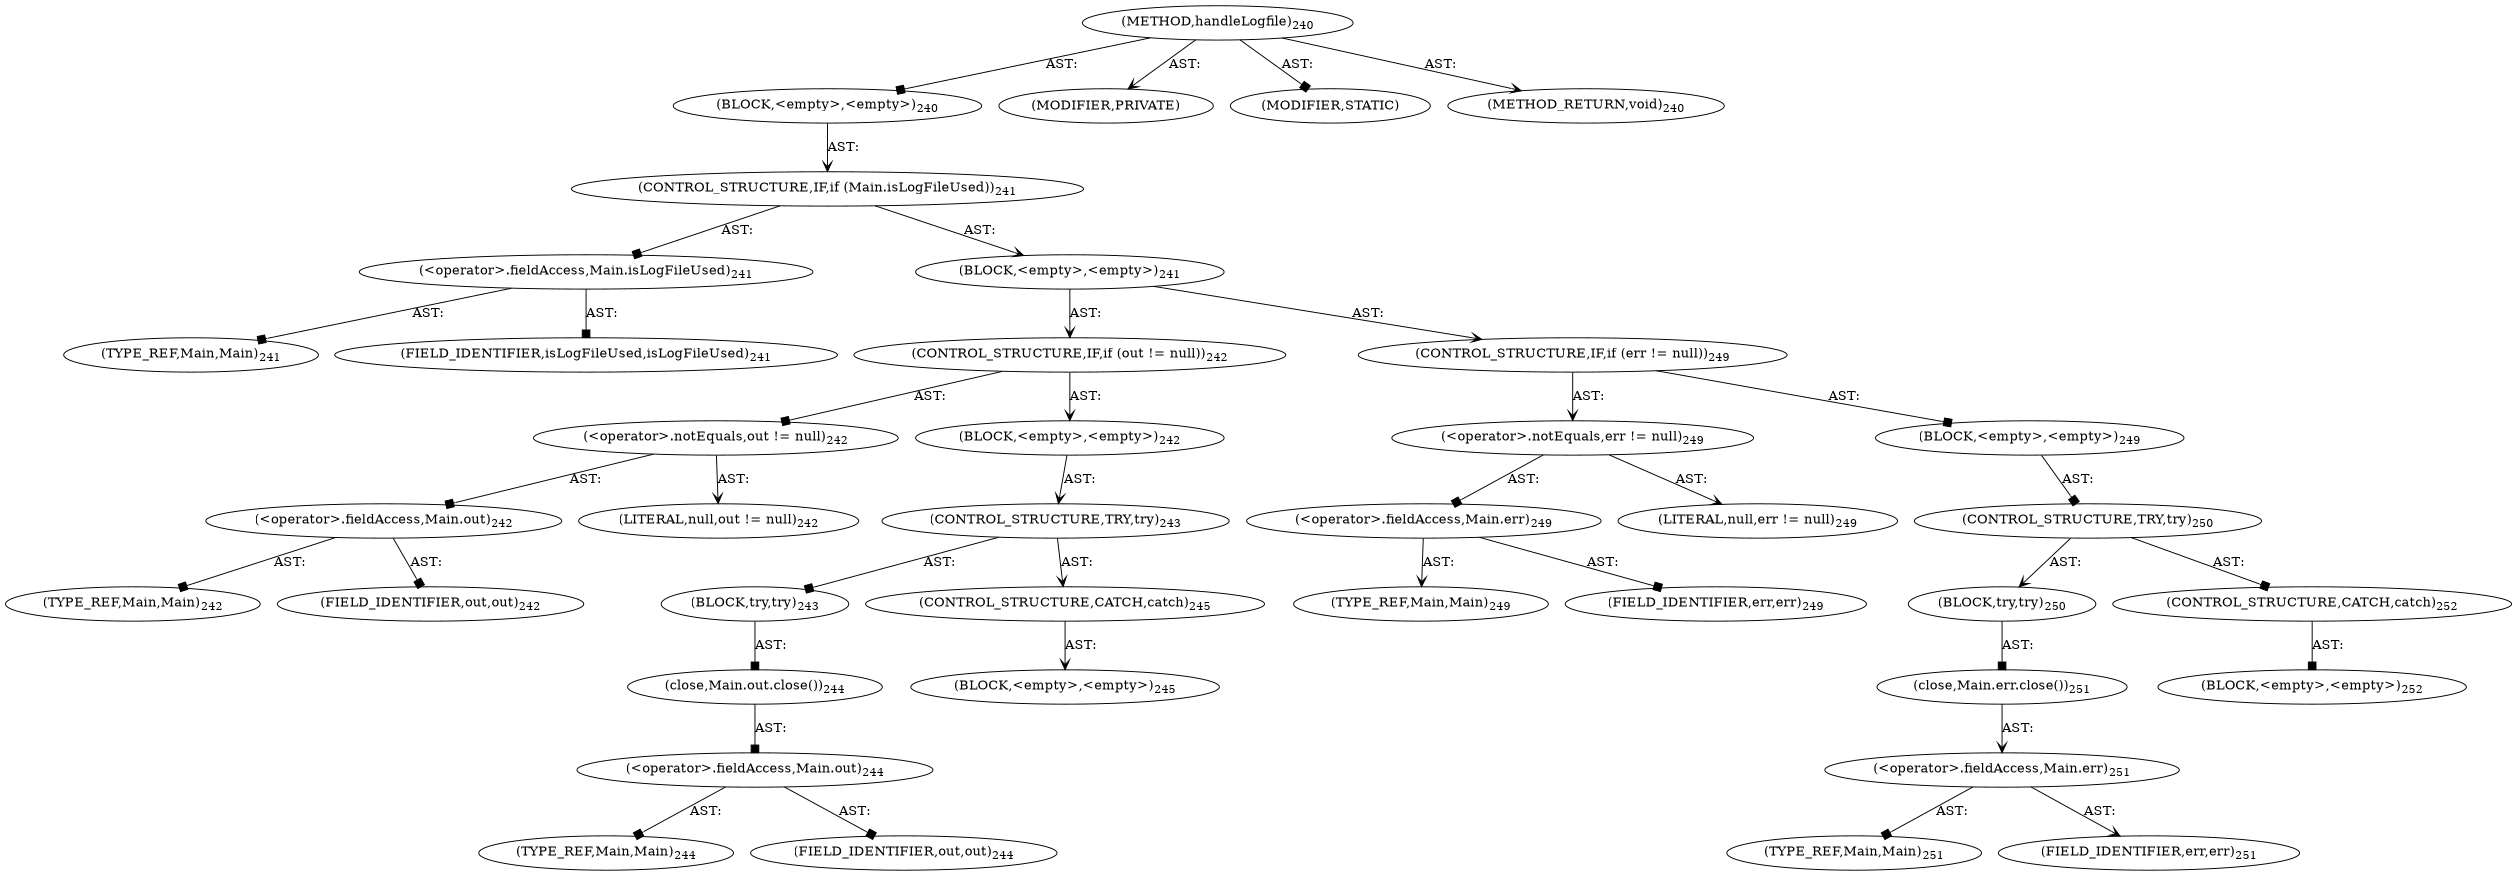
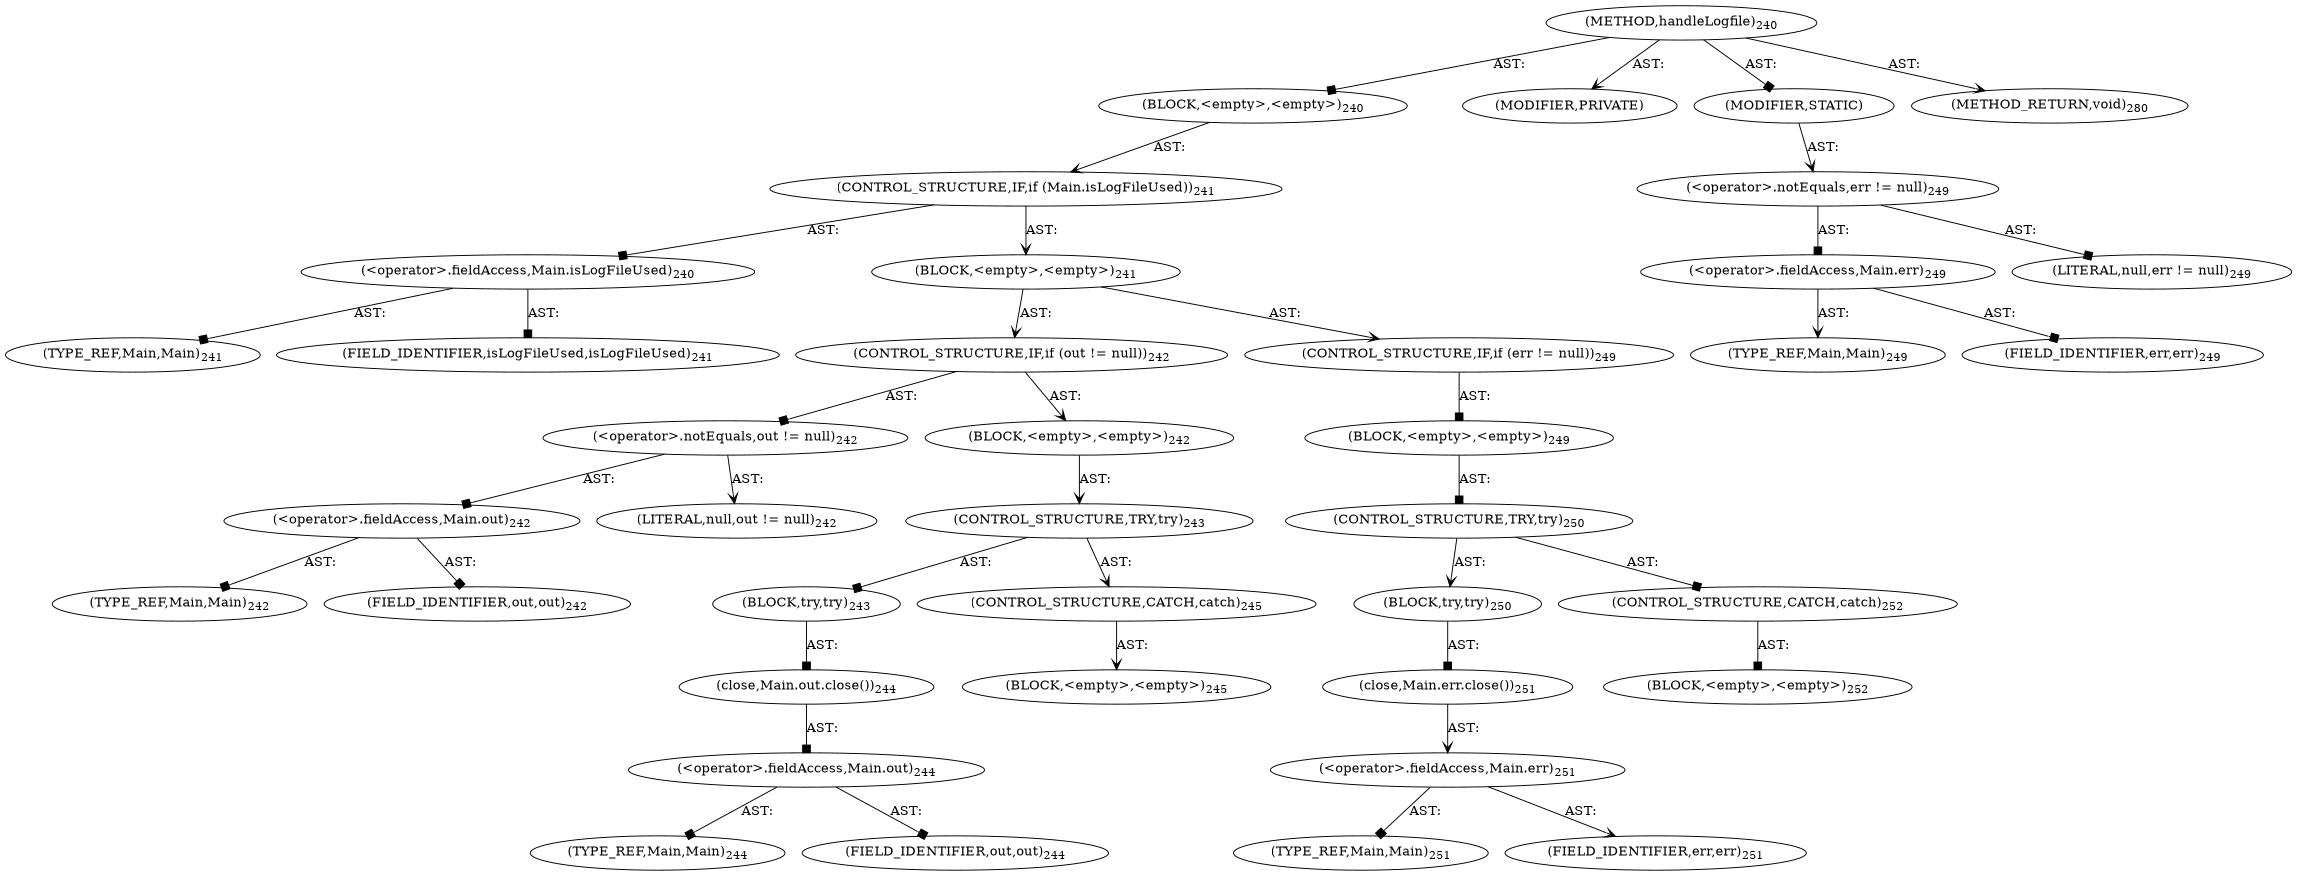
(1674, 104) -> (2138, 104)
(742, 271) -> (684, 271)
(1573, 392) -> (1805, 143)
(1661, 478) -> (1982, 230)
